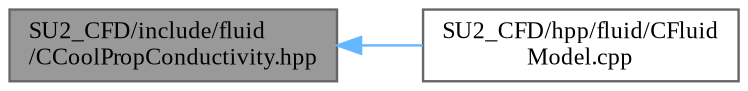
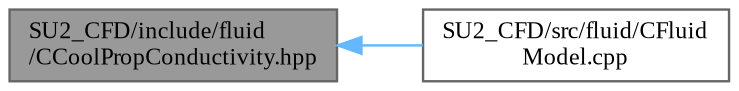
(581, 45) -> (576, 45)
